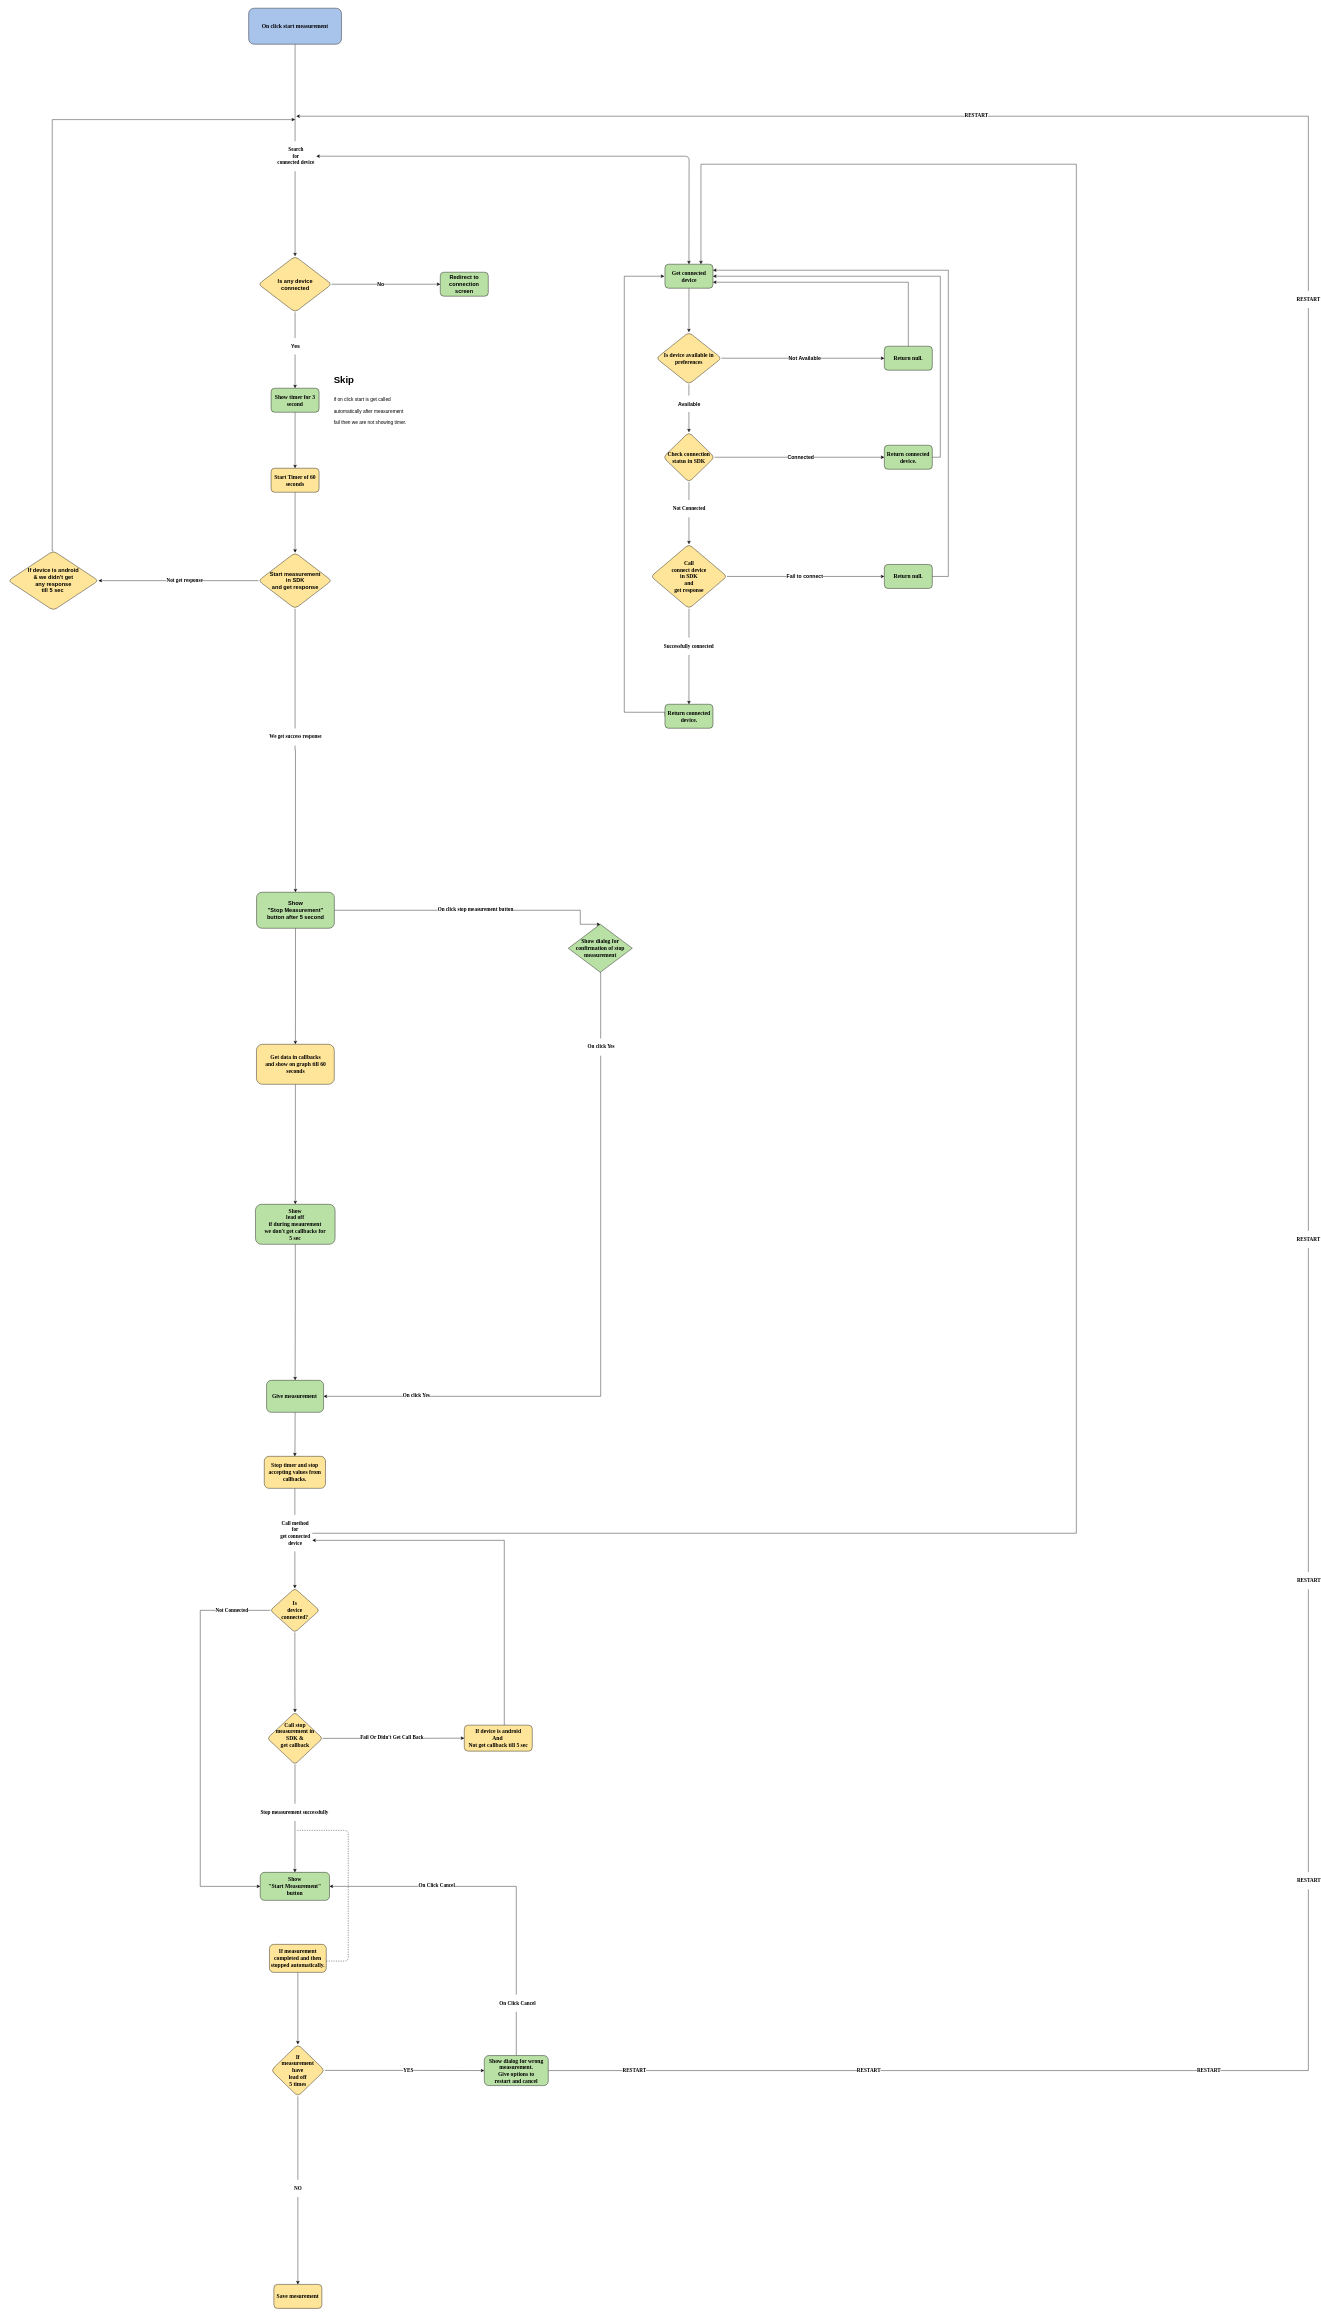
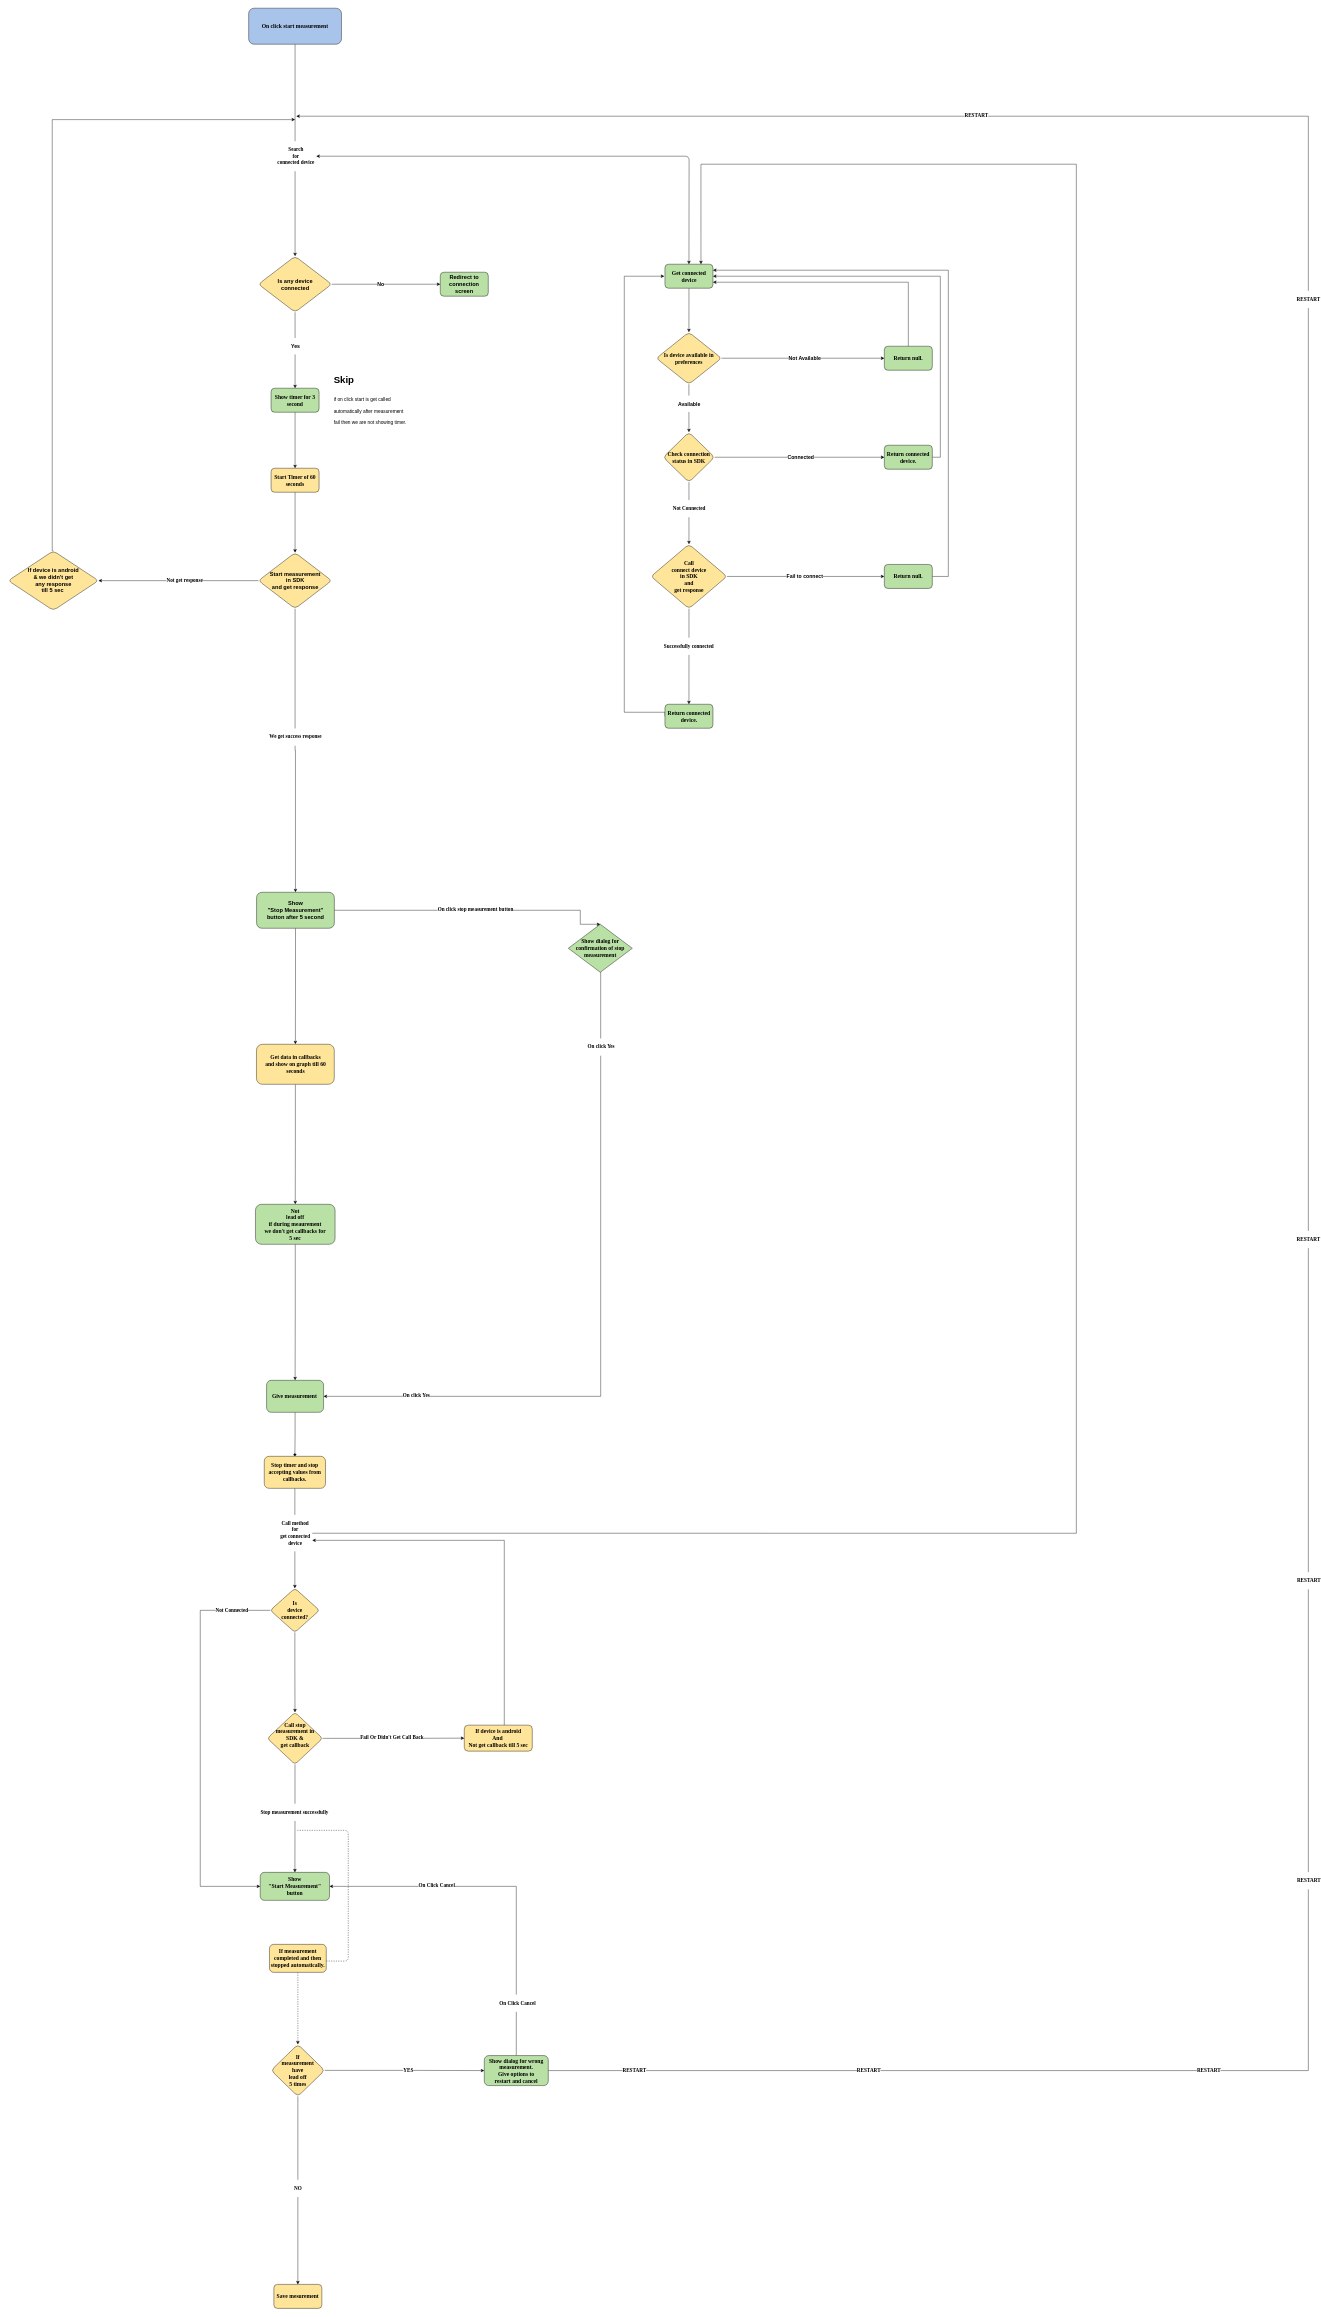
(295, 1224) -> (295, 1224)
(295, 1452) -> (295, 1452)
(298, 2006) -> (298, 2006)
